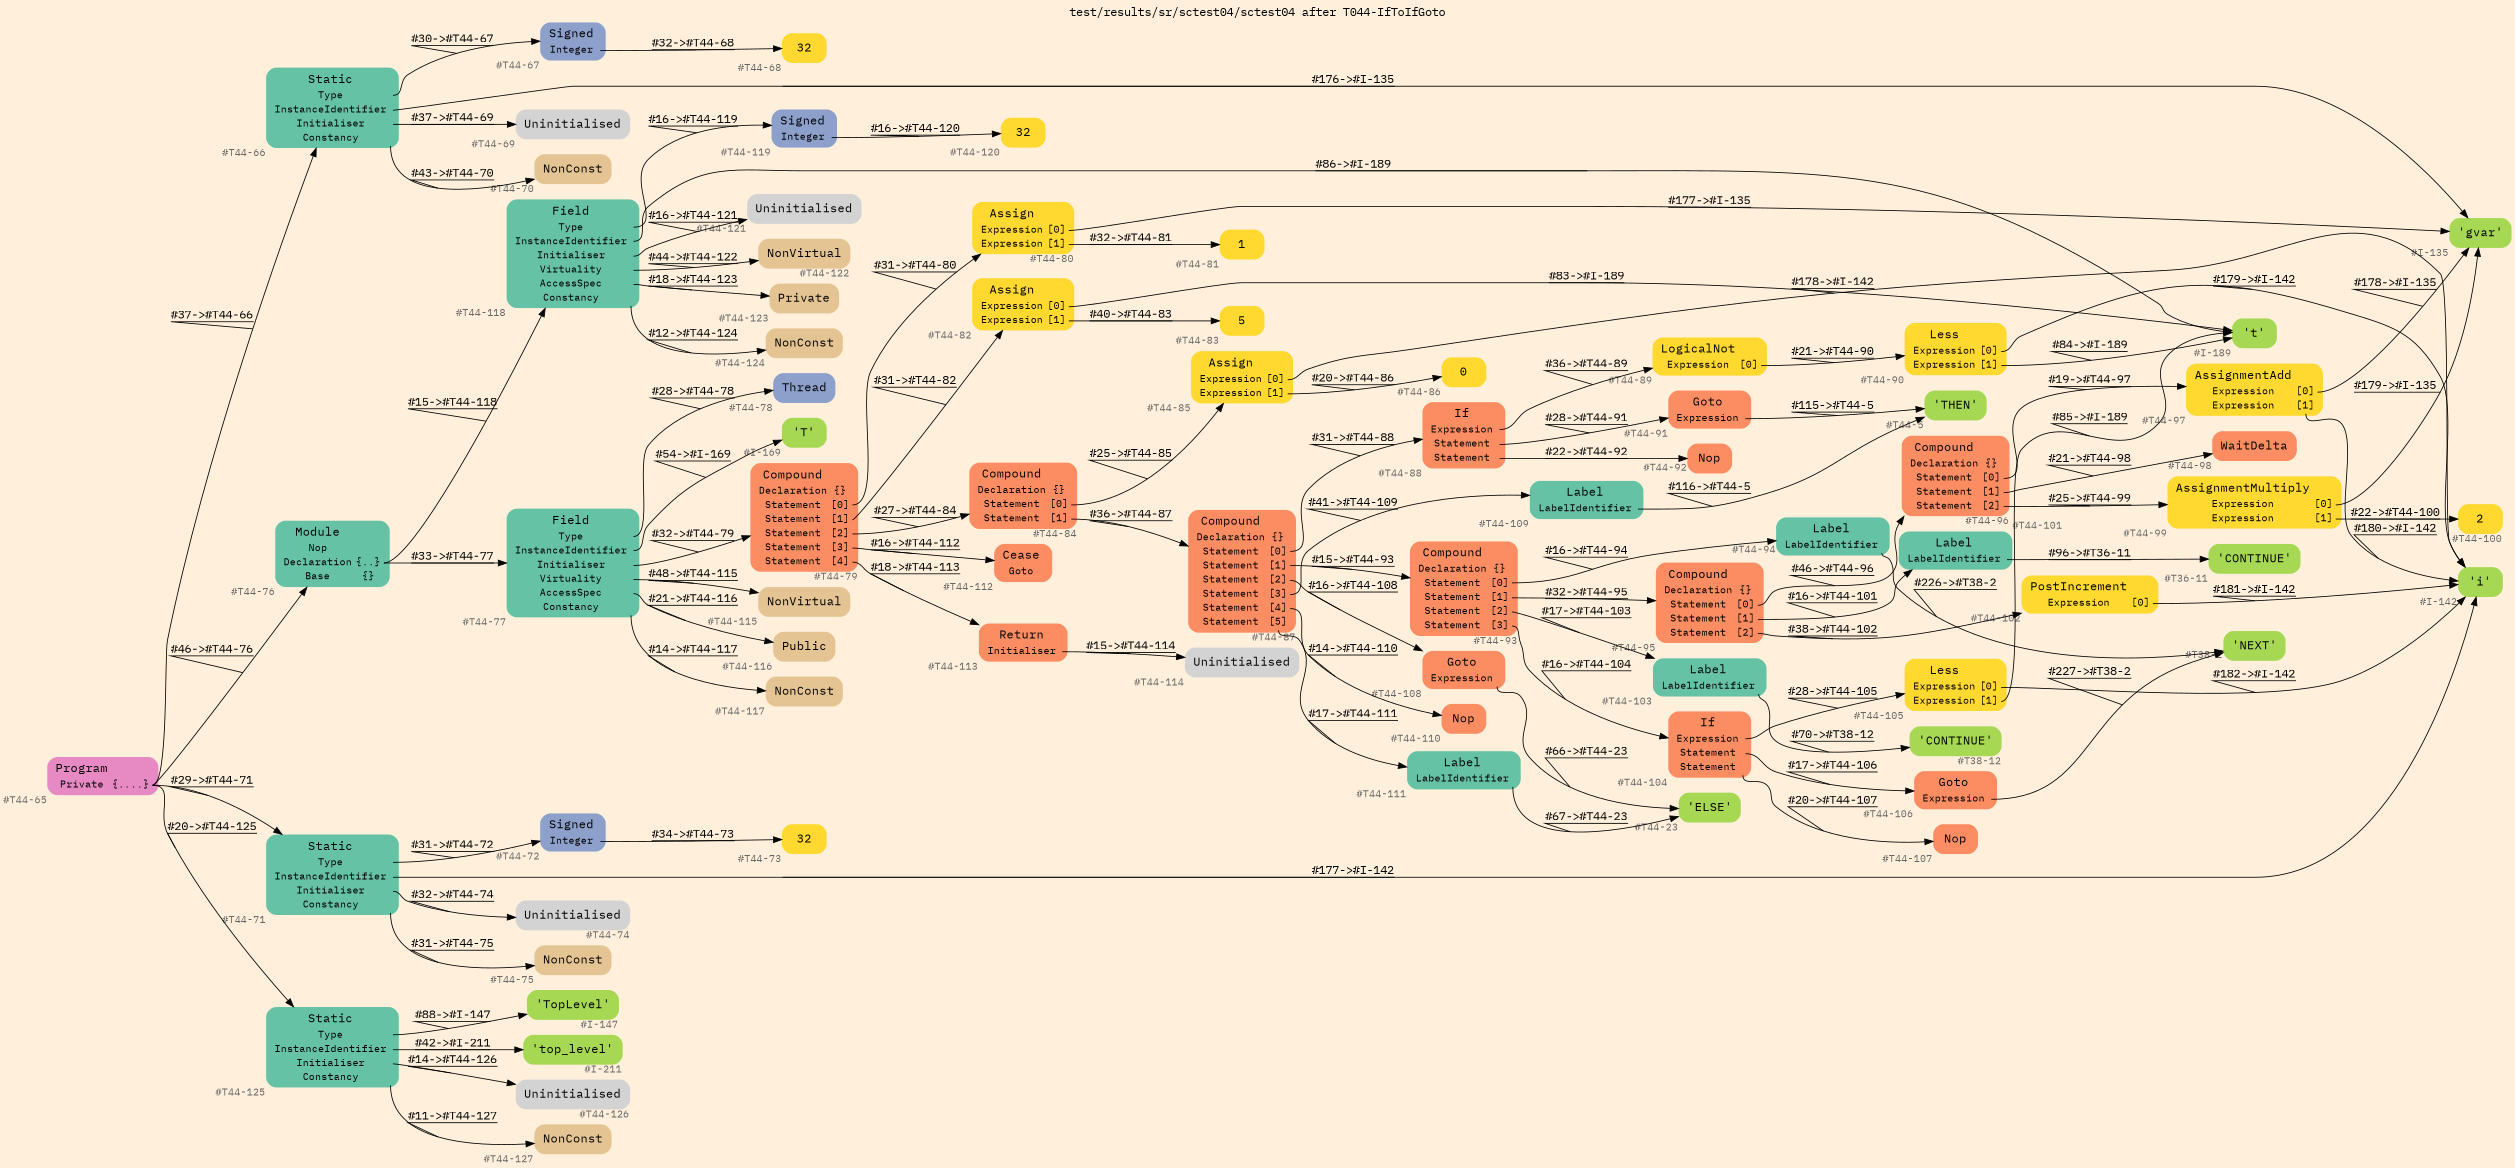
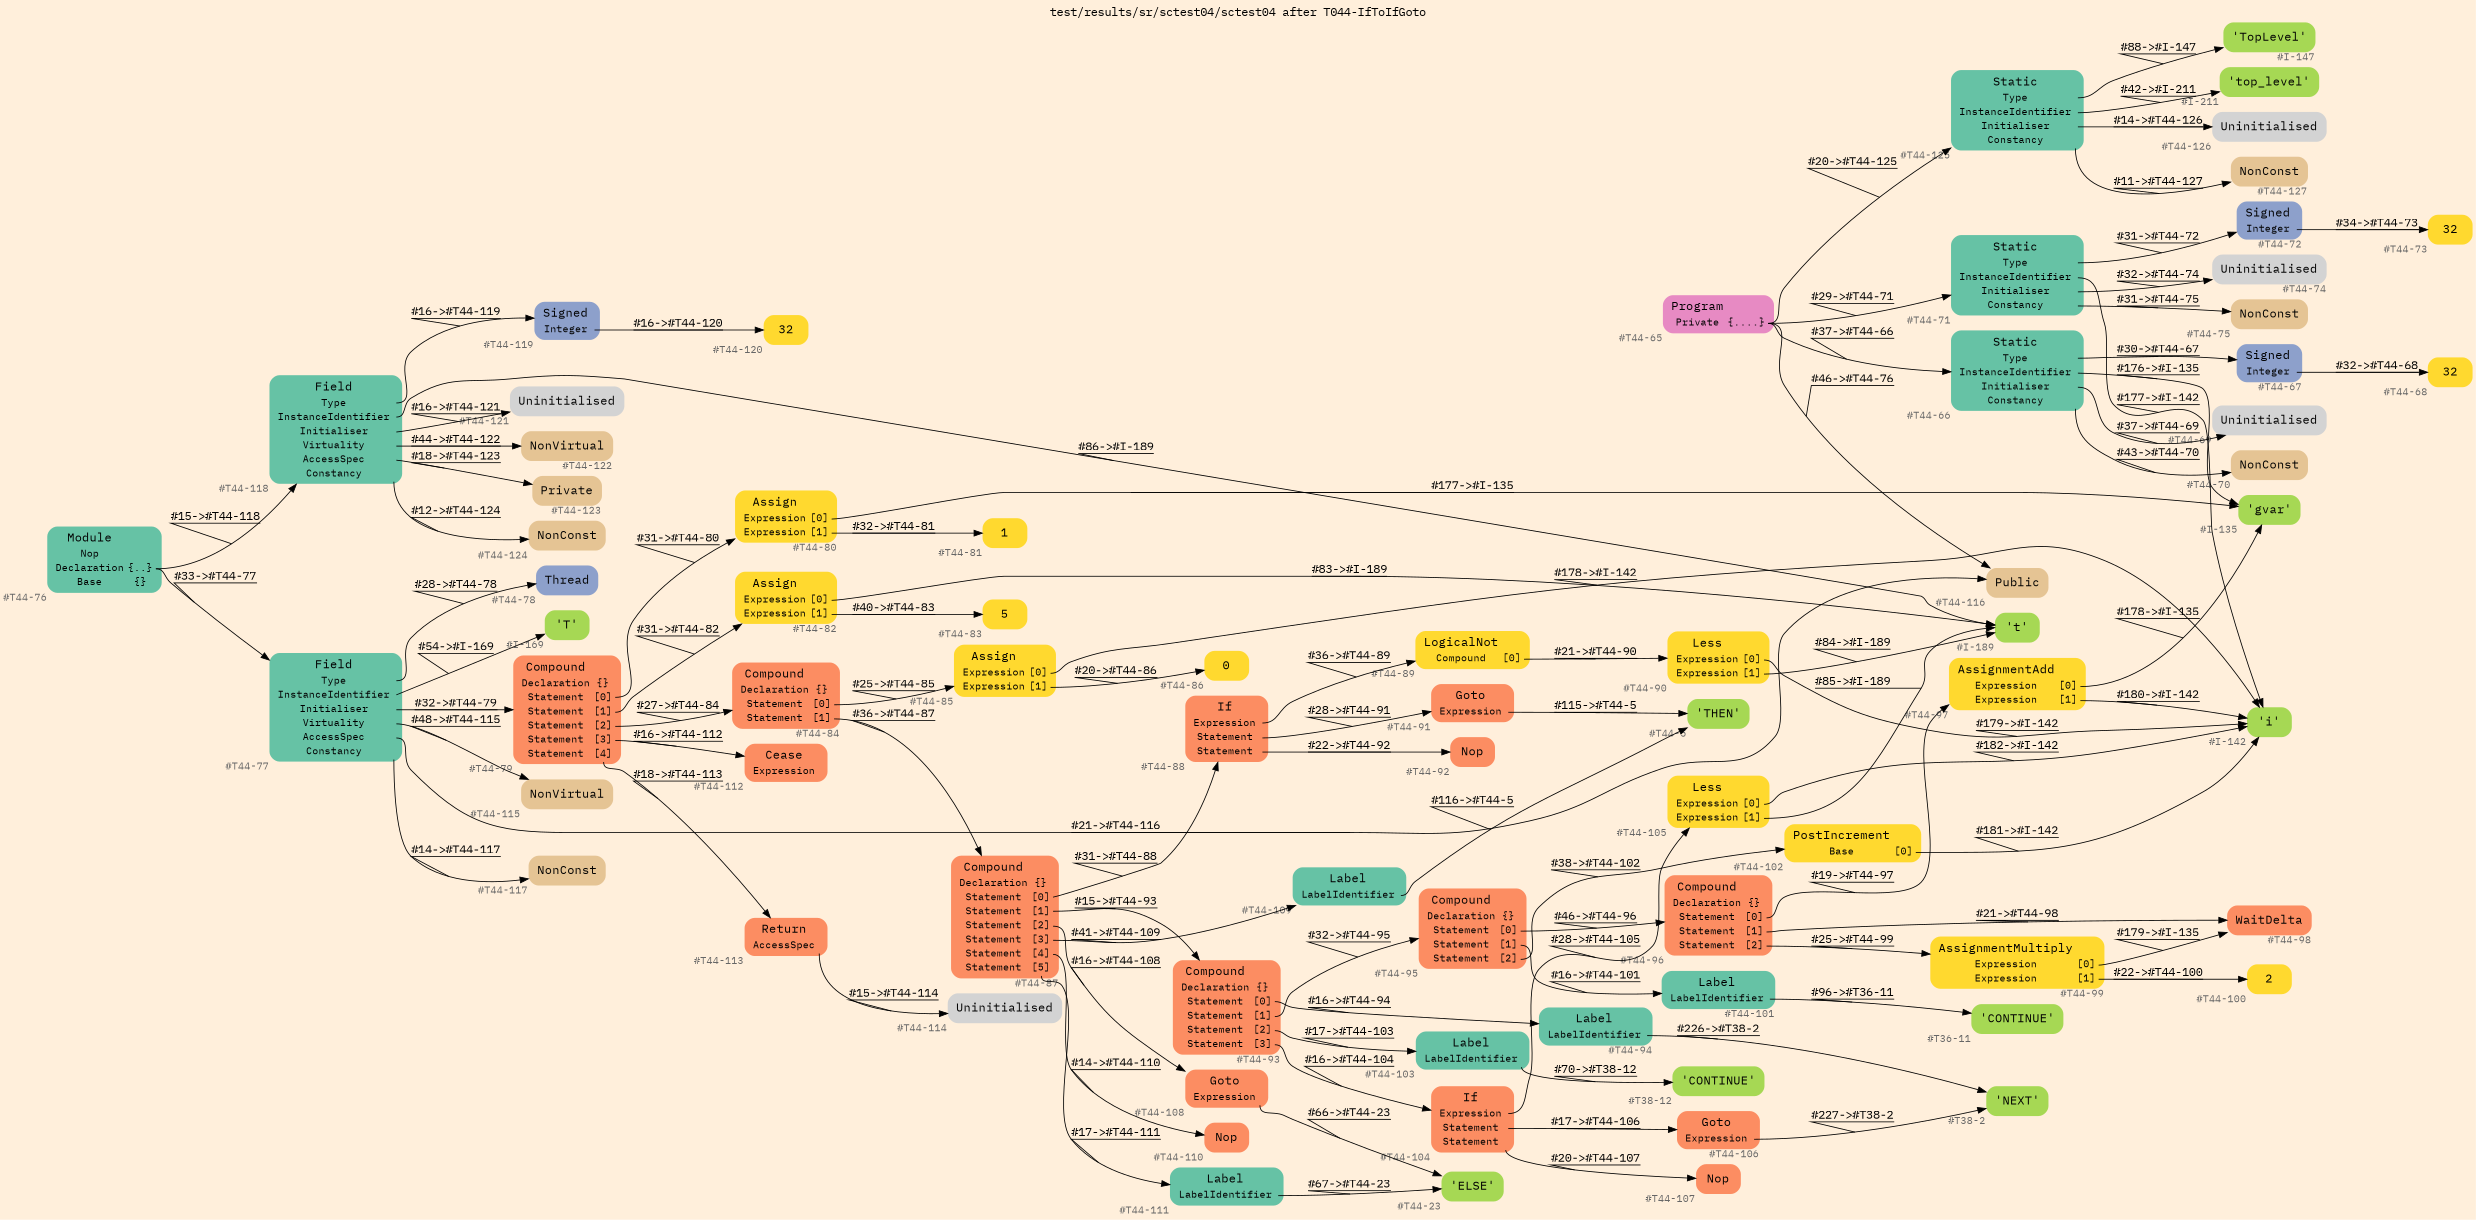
(1699, 365) -> (1461, 658)
(2436, 399) -> (2159, 951)
(1022, 571) -> (784, 771)
(2079, 603) -> (1842, 852)
(1022, 651) -> (784, 945)
(229, 691) -> (1848, 461)
